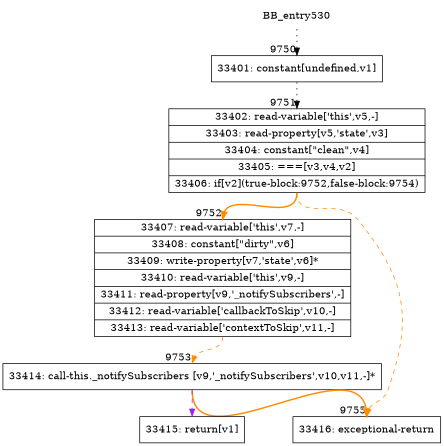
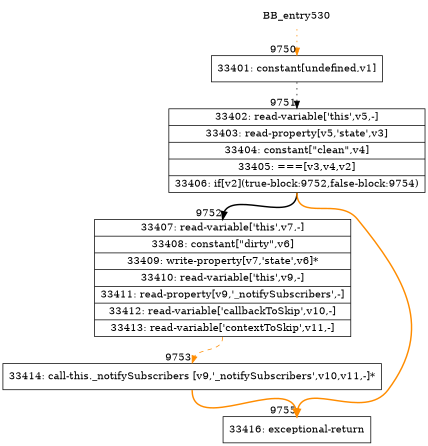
(297, 39) -> (297, 39)
(264, 206) -> (264, 206)
(394, 278) -> (410, 313)
(192, 430) -> none
